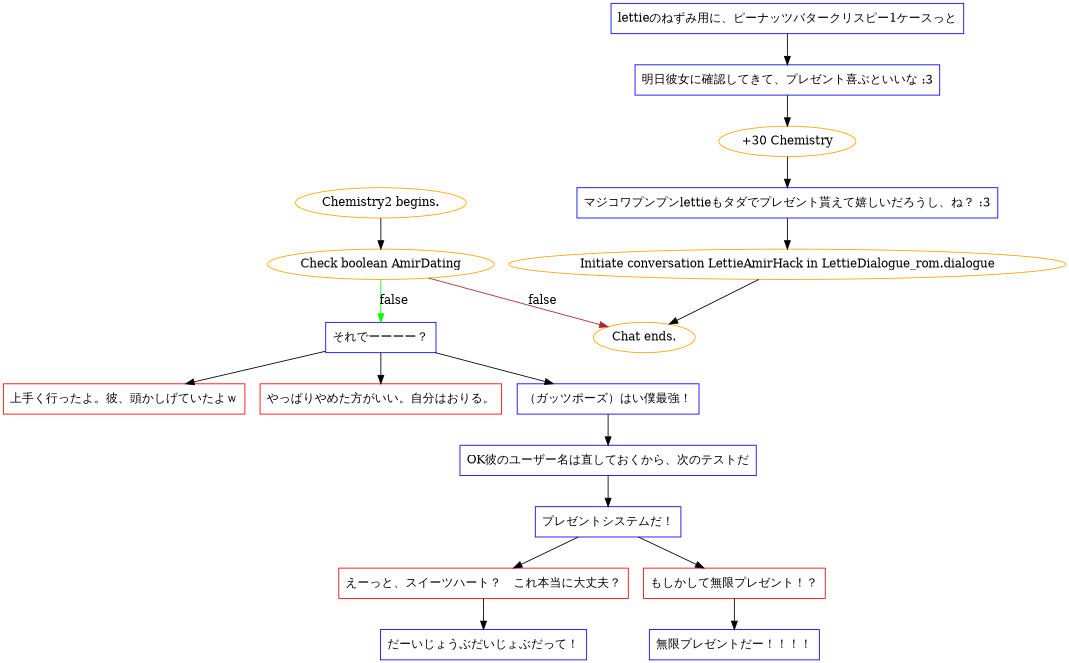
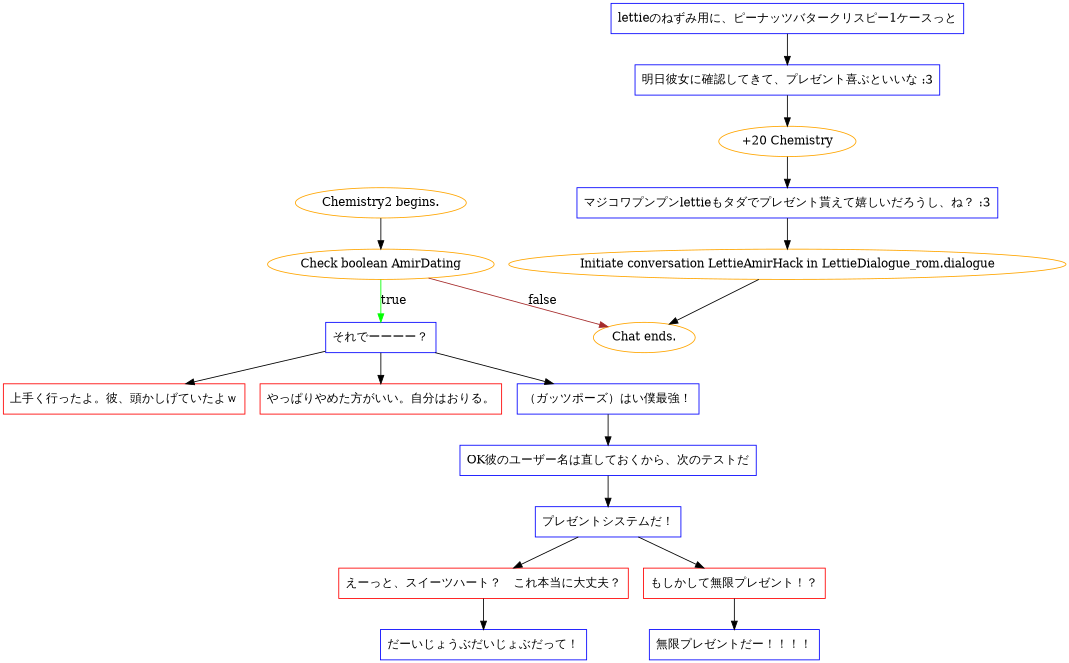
(787, 141) -> (787, 141)
(394, 301) -> (394, 301)
